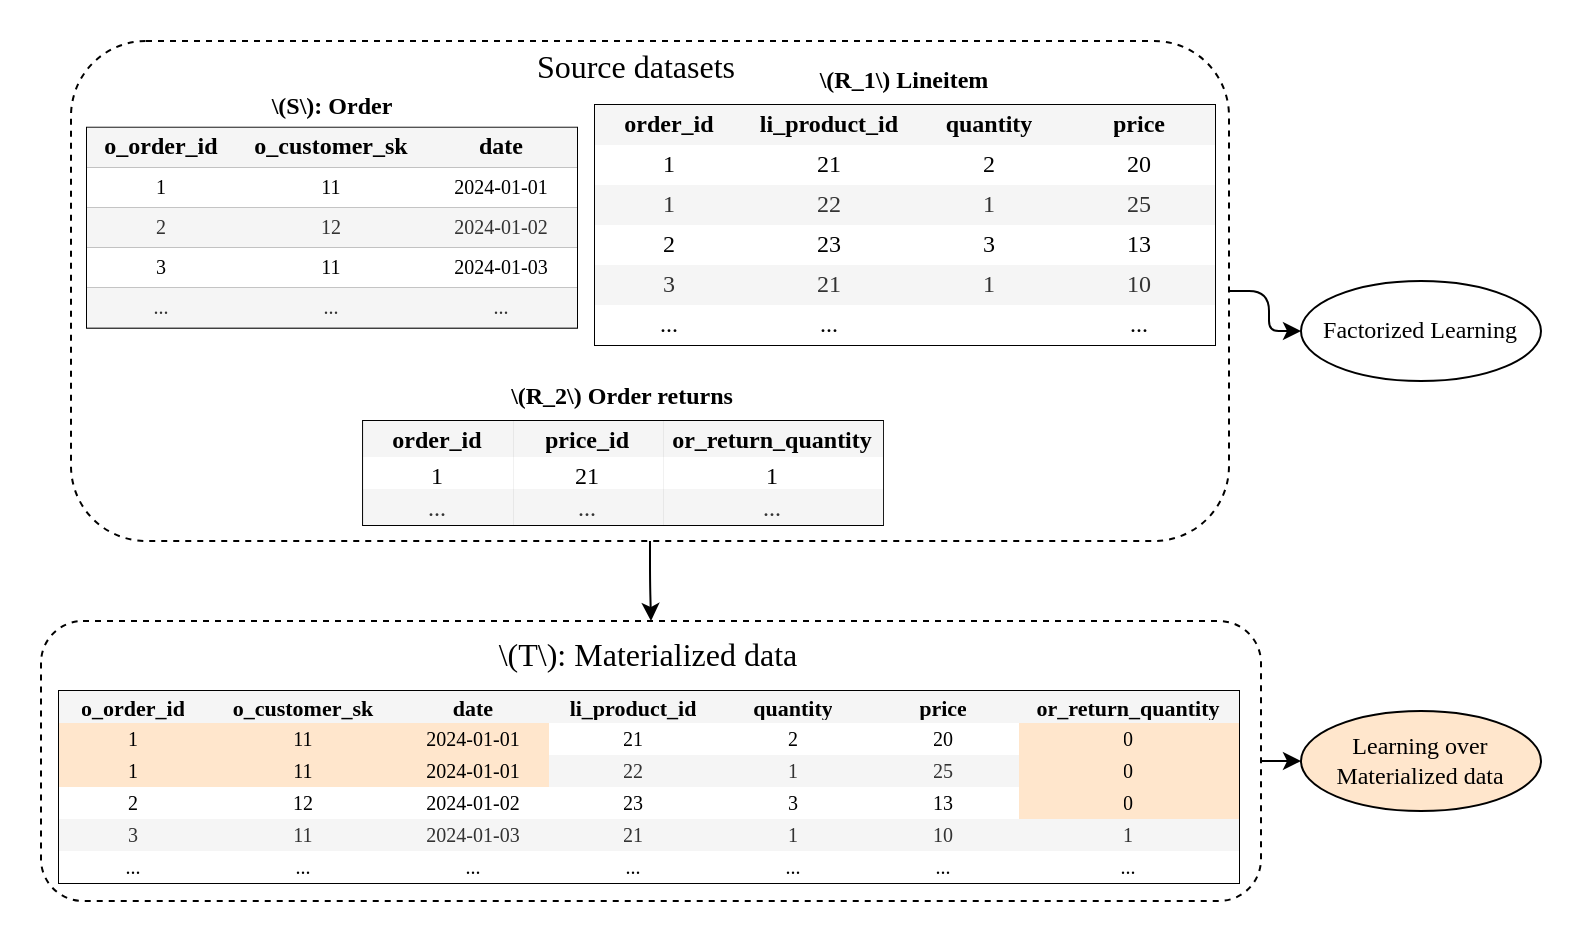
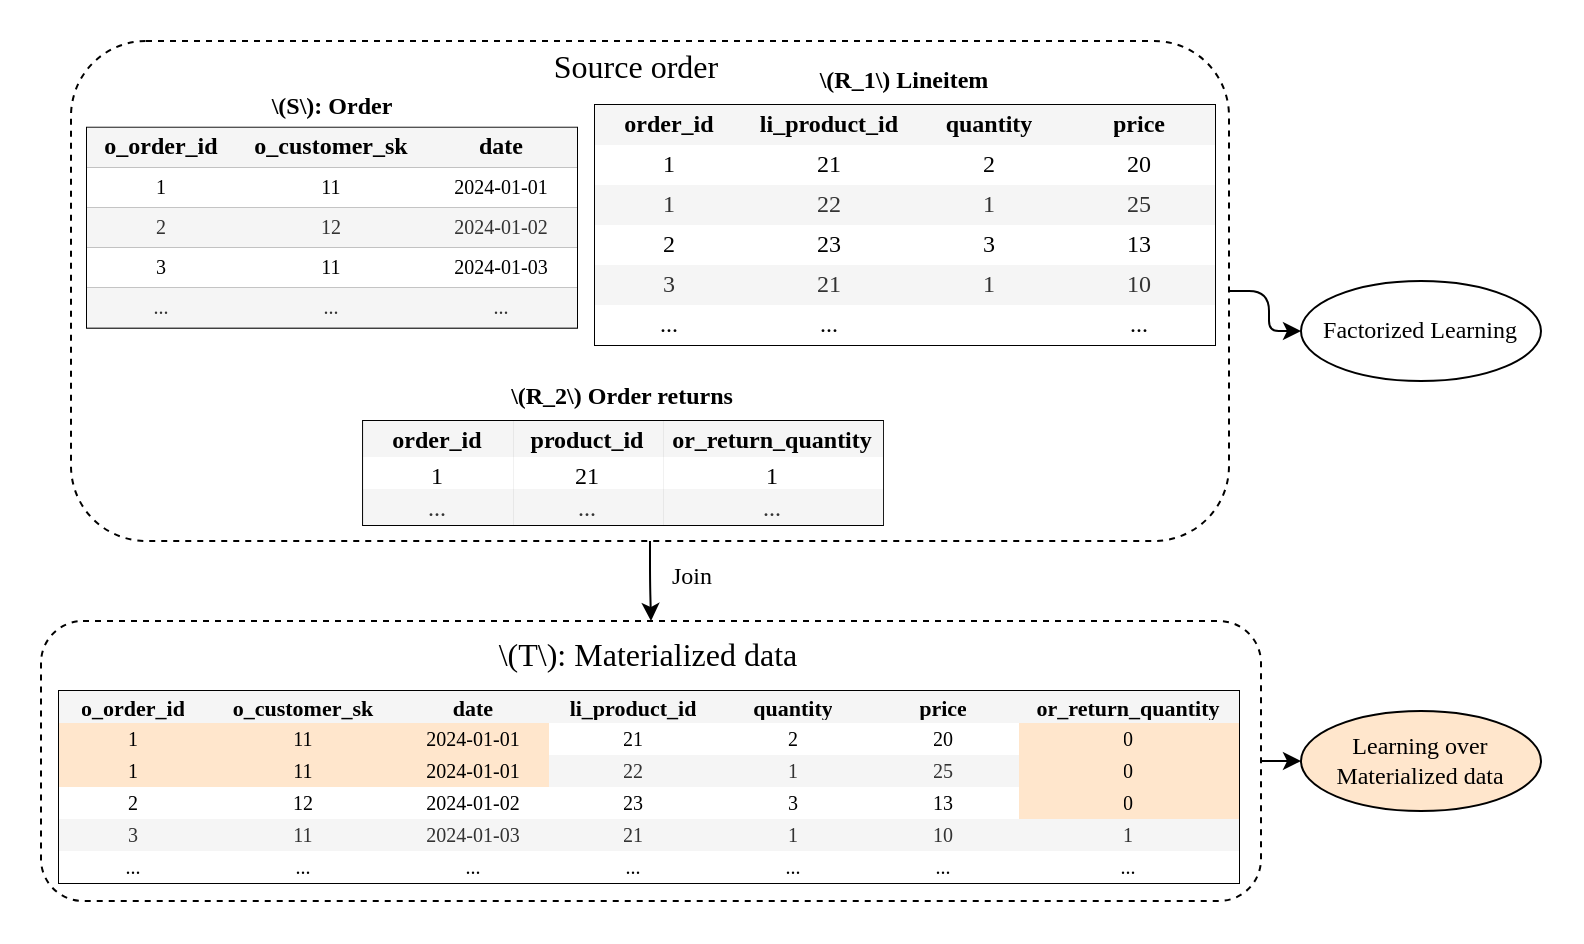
(637, 67) -> (637, 67)
(588, 439) -> (588, 439)
none -> (693, 577)
